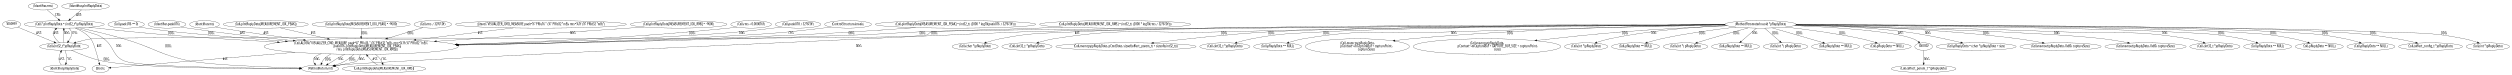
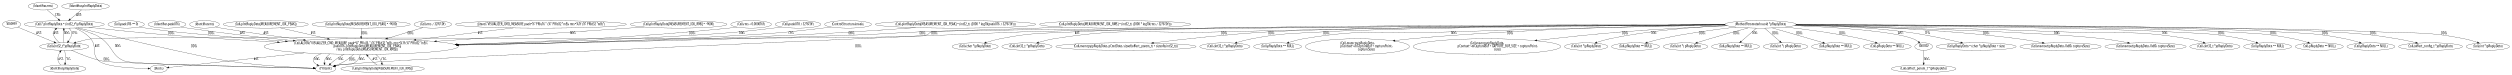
(1928, 33) -> (1928, 33)
(320, 69) -> (326, 69)
